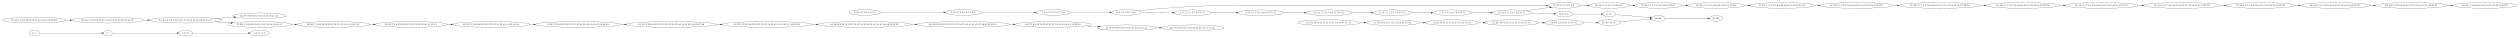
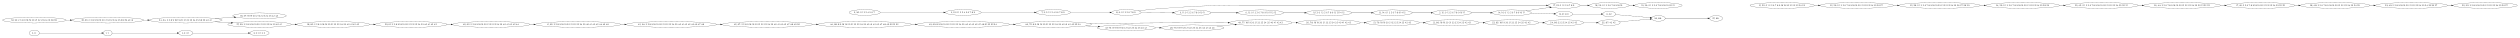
(1716, 5) -> none
none -> (1261, 23)
